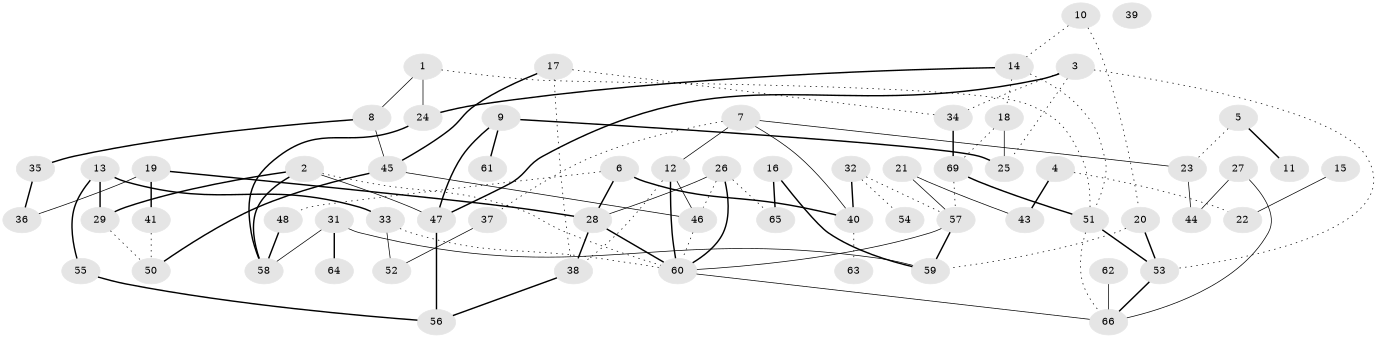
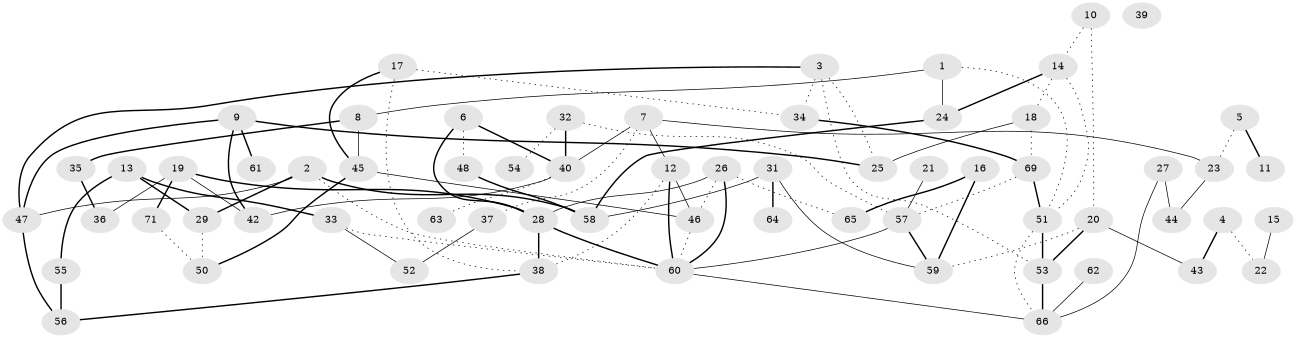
(962, 196) -> (1145, 246)
(151, 220) -> (151, 220)
none -> (253, 220)
